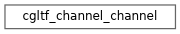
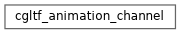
(90, 17) -> (90, 17)
